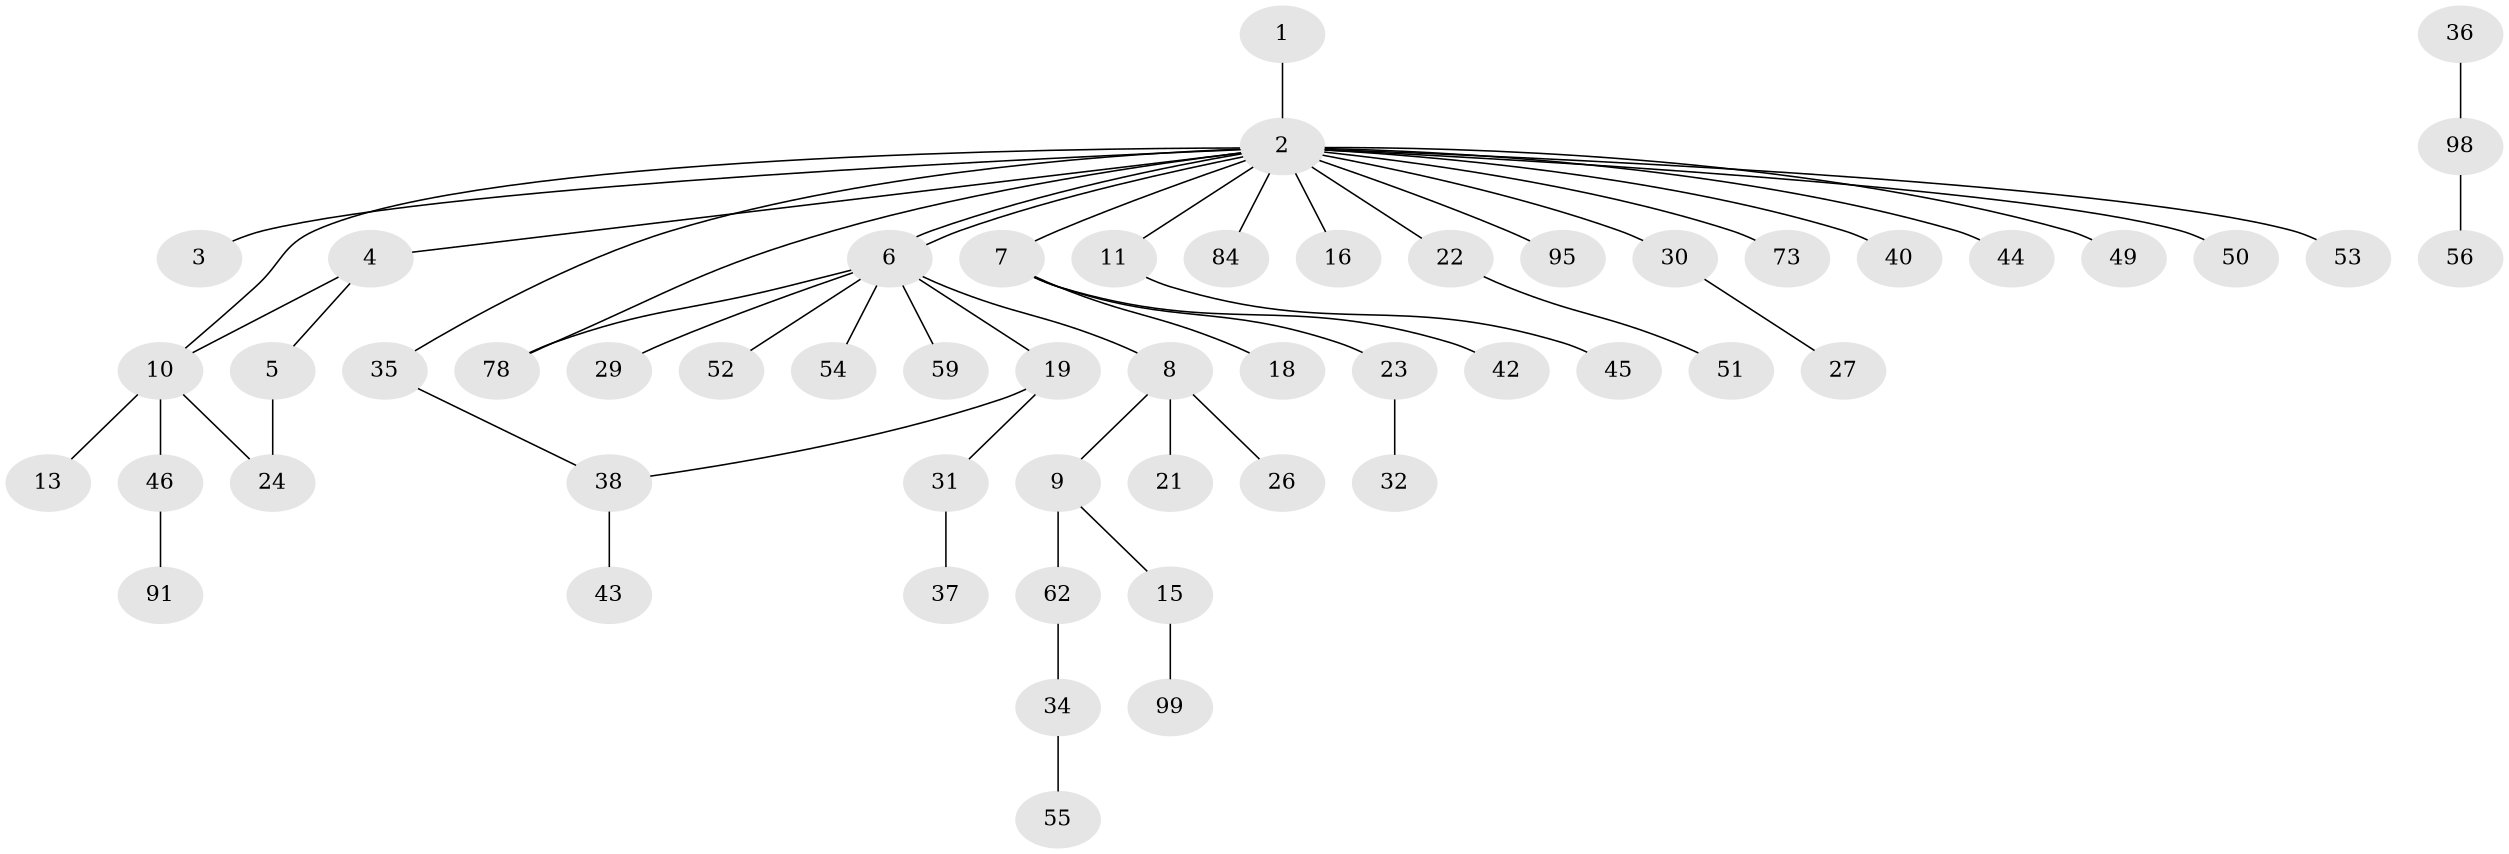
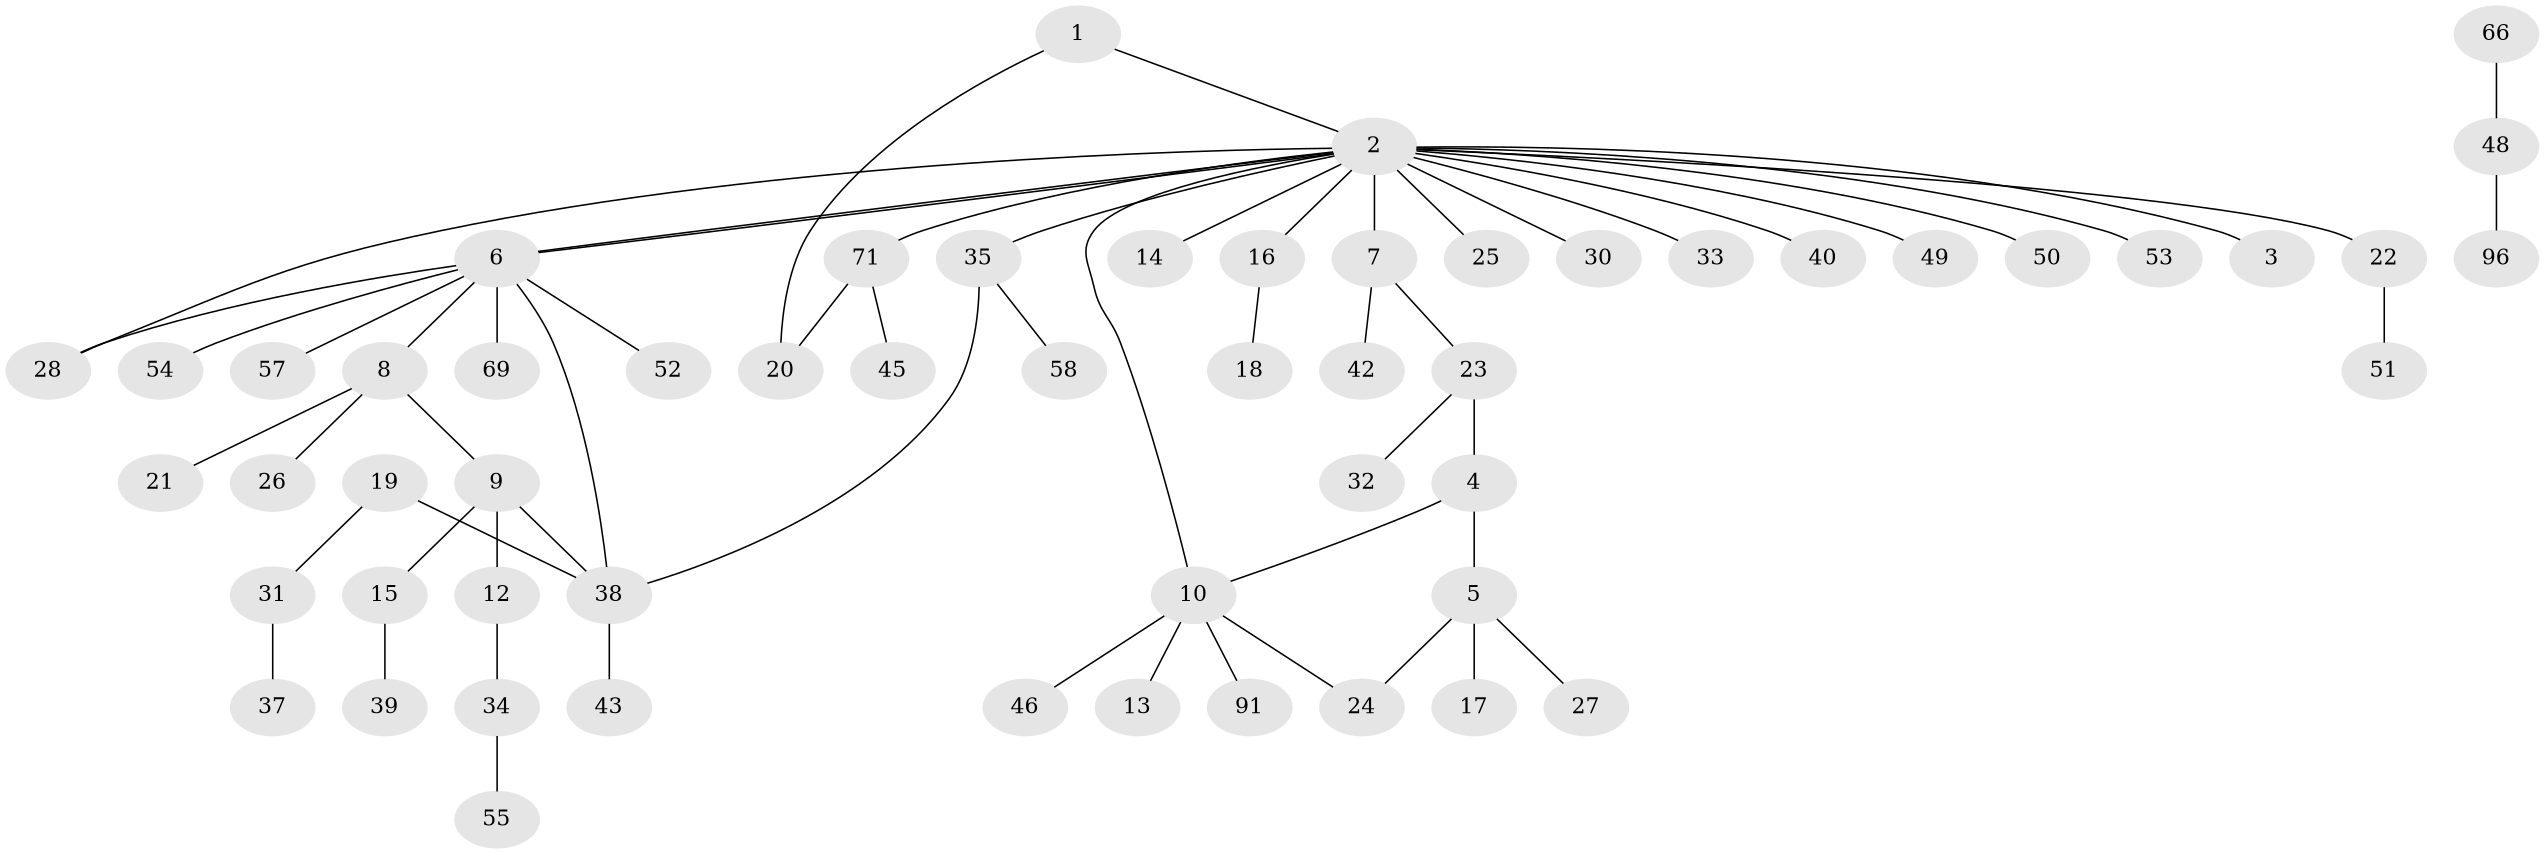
(2461, 34) -> (2496, 34)
(2461, 146) -> (2496, 146)
(847, 200) -> (1474, 427)
(1114, 259) -> (866, 259)
(1226, 259) -> (1150, 259)
(1563, 259) -> (1487, 259)
(1787, 259) -> (1711, 259)
(2012, 259) -> none
(2461, 259) -> (2496, 259)
(974, 315) -> (579, 420)
(1760, 315) -> (1530, 651)
(1164, 321) -> (1256, 315)
(497, 371) -> (48, 371)
(609, 371) -> (497, 371)
none -> (781, 371)
(946, 371) -> (273, 371)
none -> (1064, 371)
(161, 539) -> (1222, 651)
none -> (553, 539)
(1058, 595) -> (497, 595)
(1170, 707) -> (385, 707)
none -> (1474, 707)
